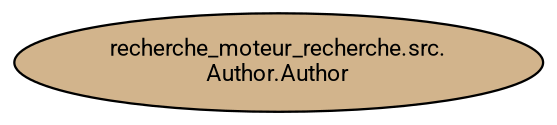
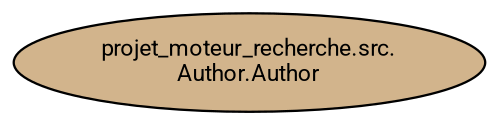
(279, 63) -> (249, 63)
